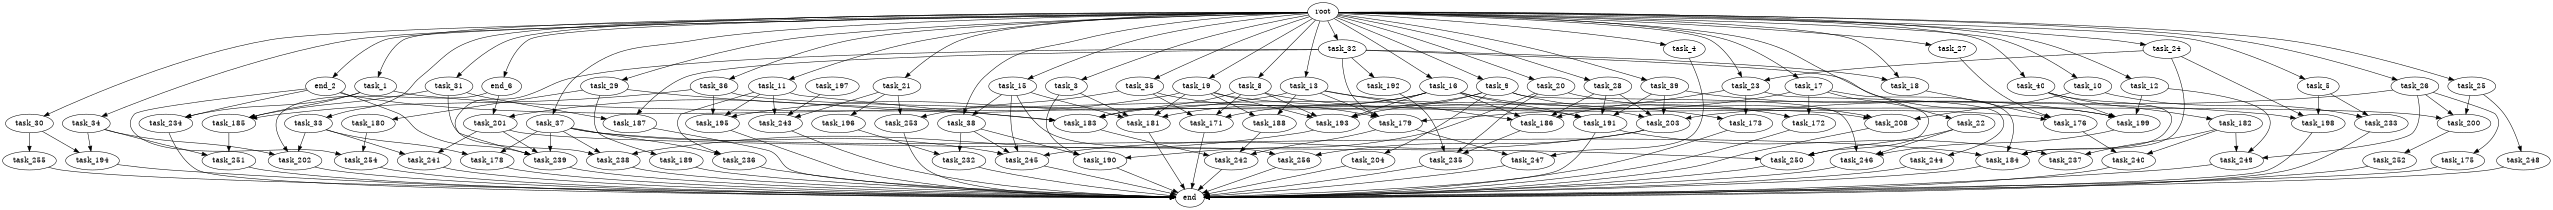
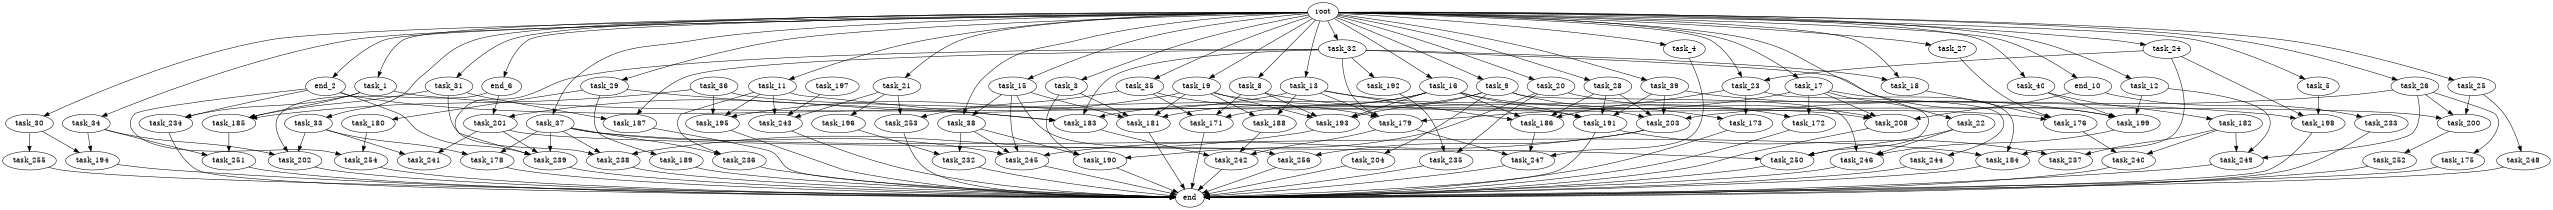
(916, 32) -> none
(2088, 86) -> (2088, 86)
(2347, 103) -> none
none -> (1847, 104)
(1170, 105) -> (1187, 59)
(2166, 131) -> none
(1507, 136) -> (1534, 136)
(806, 191) -> none
